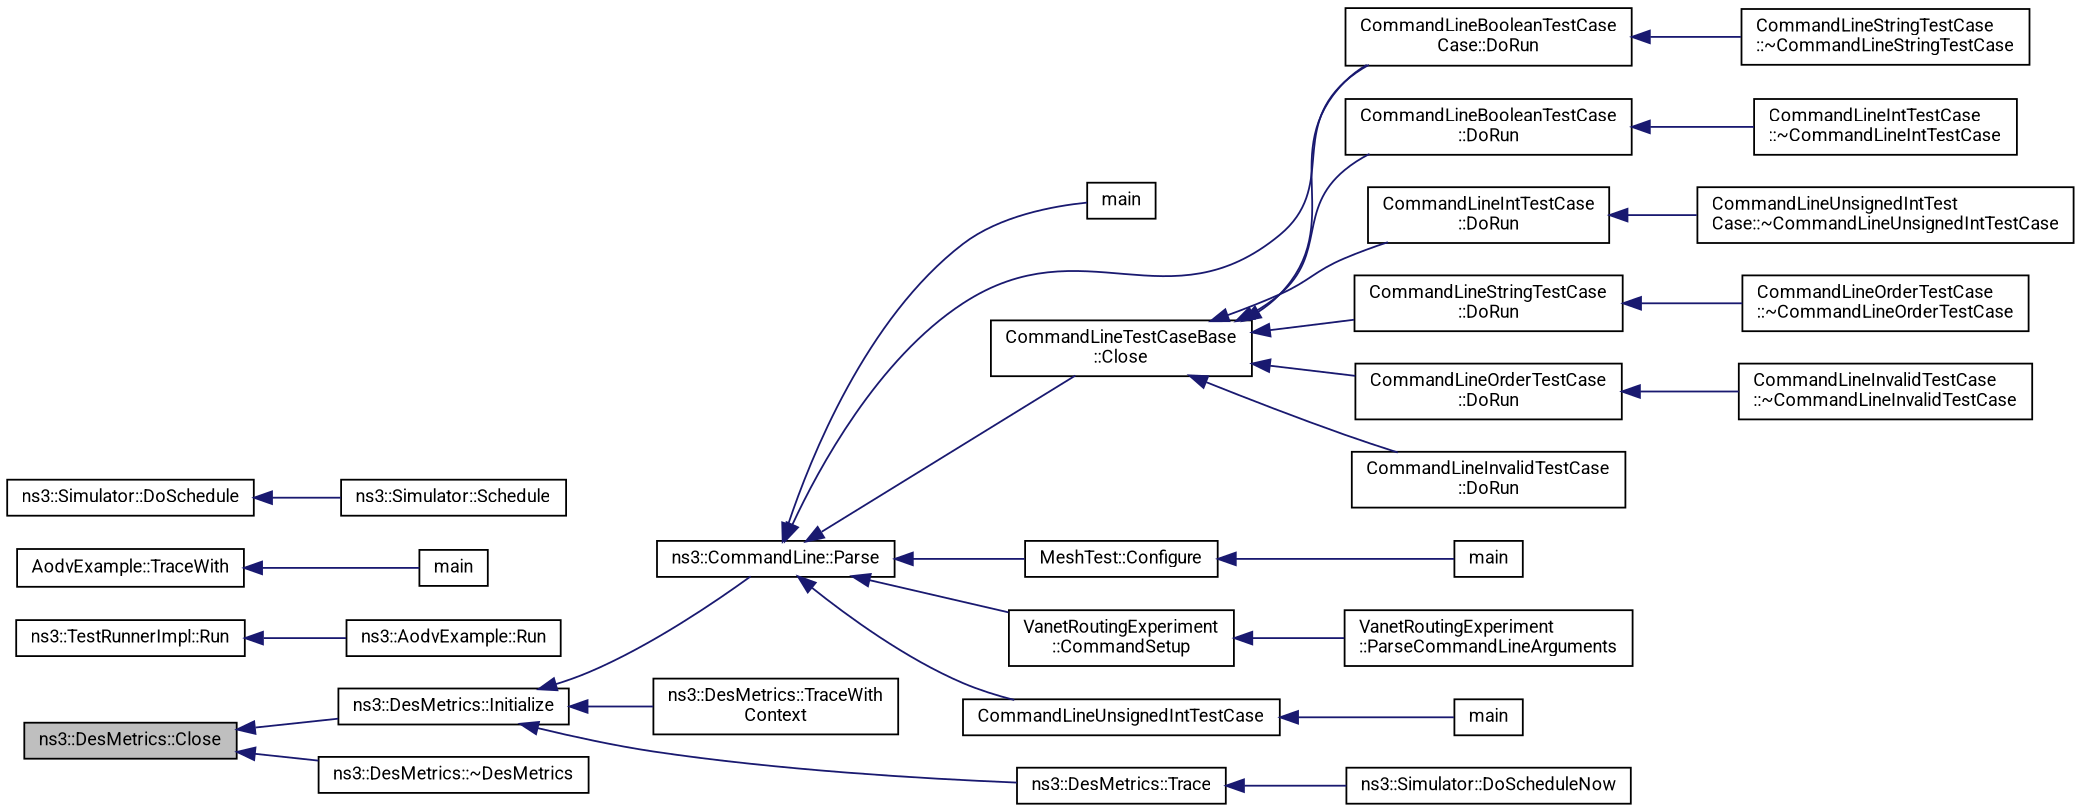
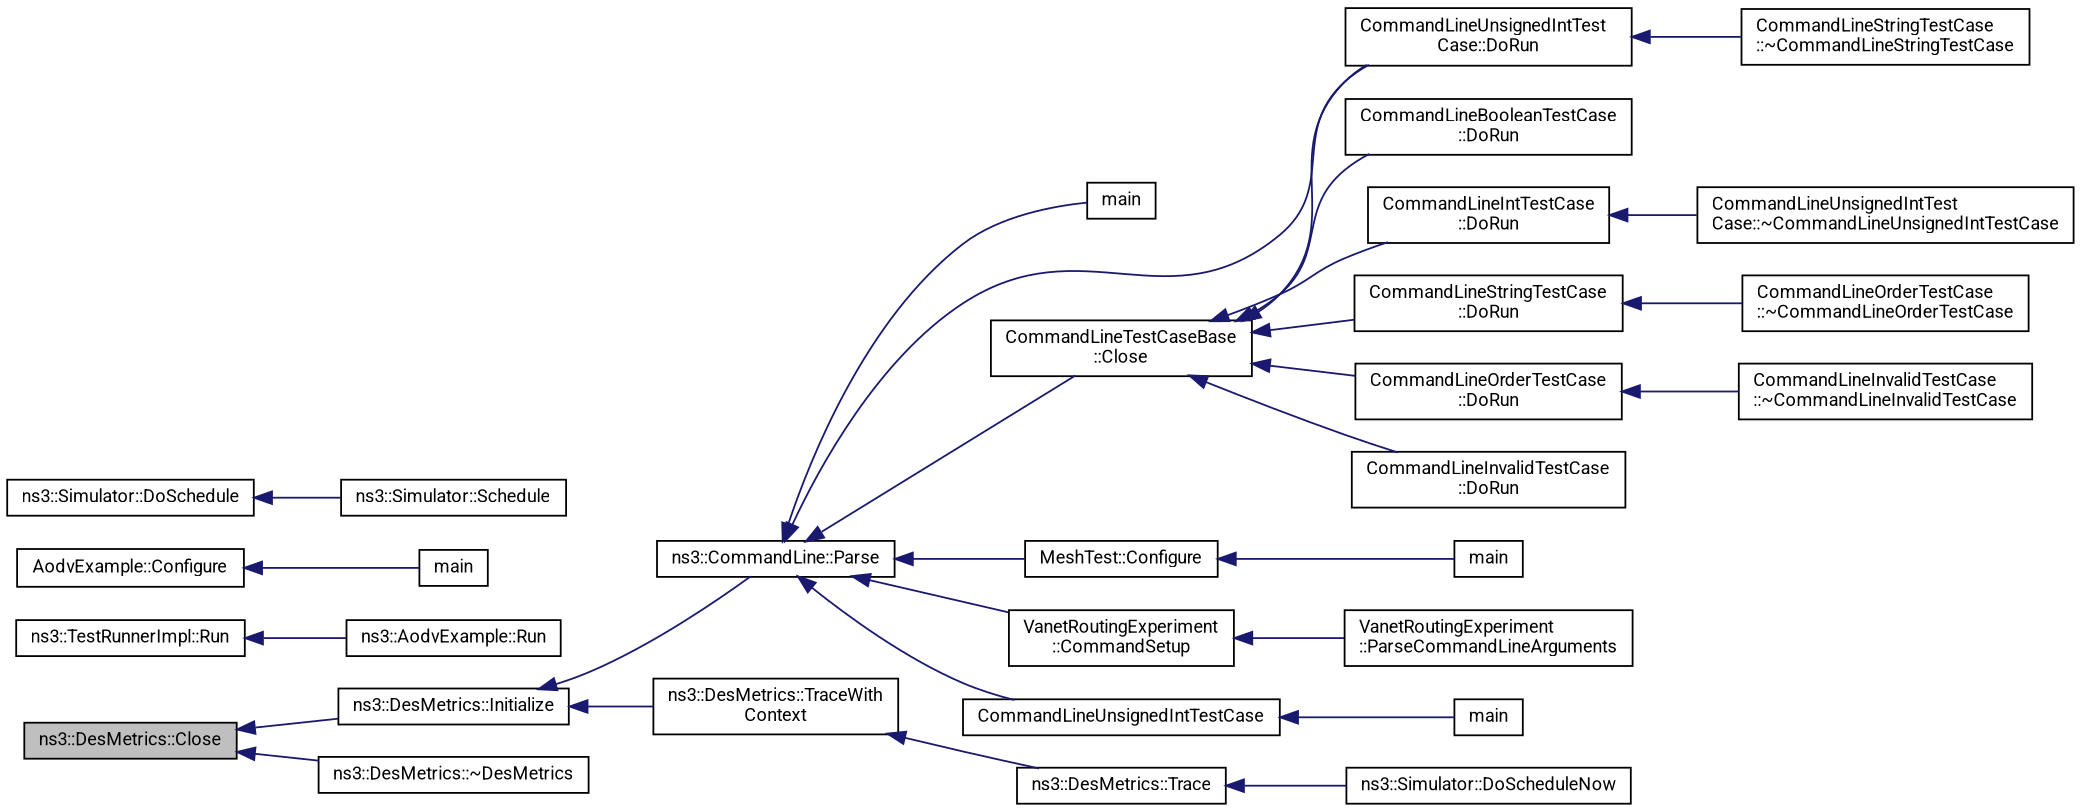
(1489, 37) -> (1489, 37)
(1885, 127) -> none
(130, 568) -> (130, 568)
(776, 766) -> (972, 754)
